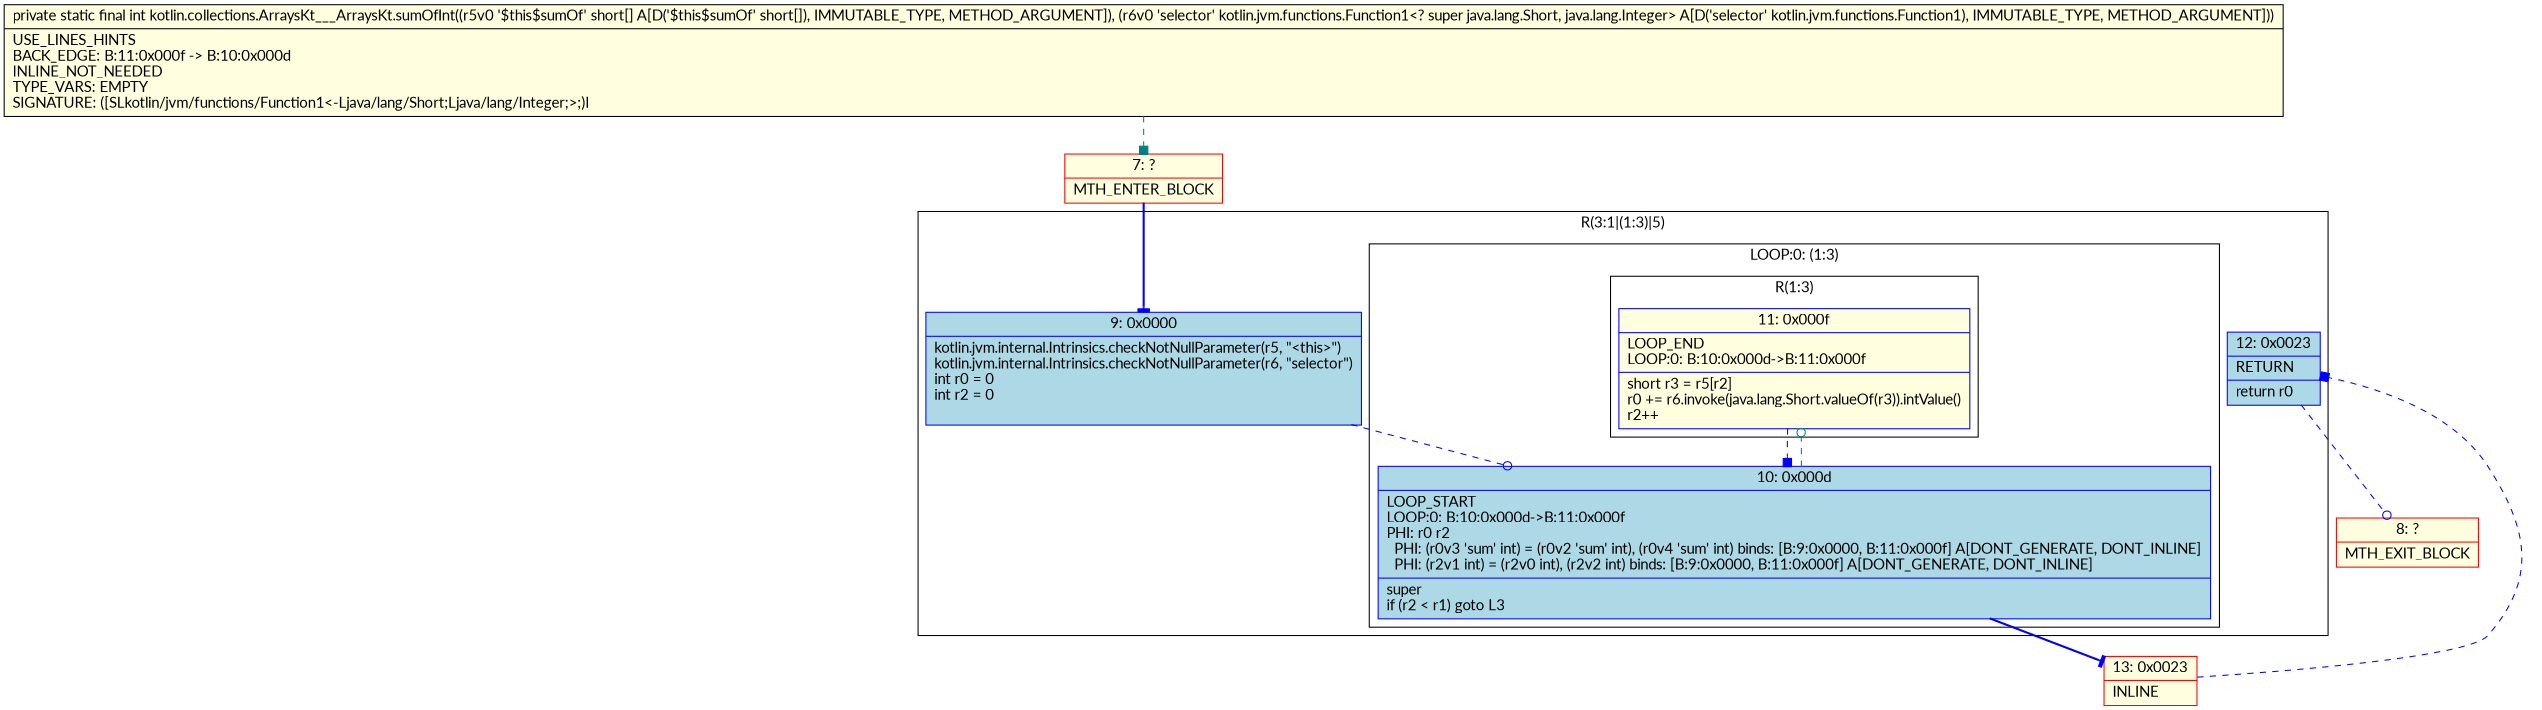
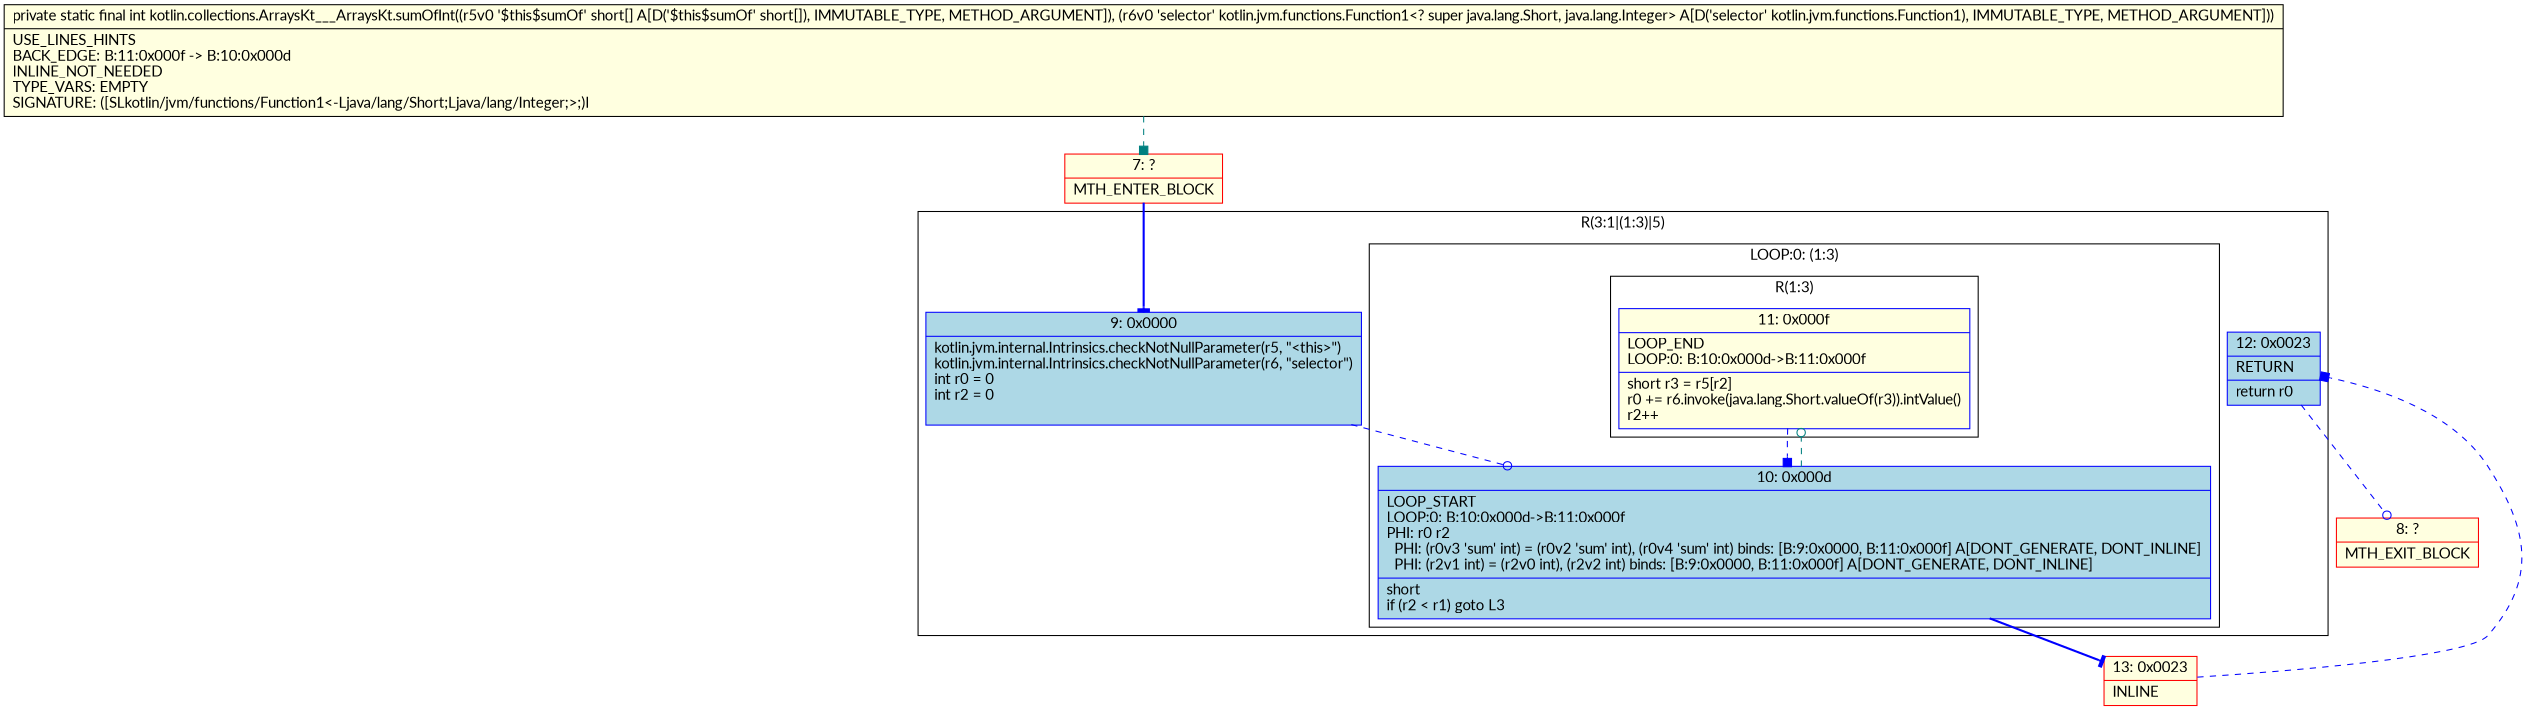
(1406, 590) -> (1406, 590)
